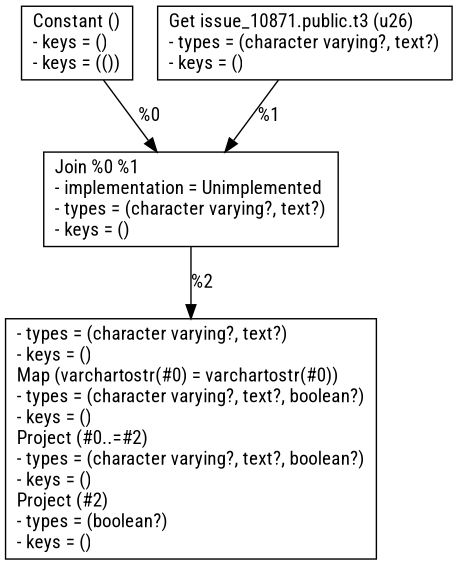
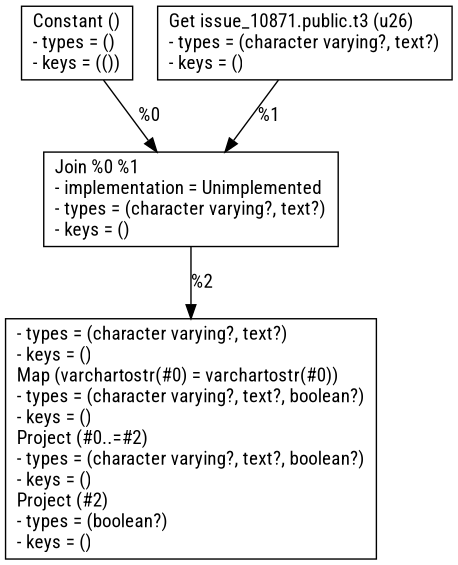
(77, 43) -> (77, 43)
